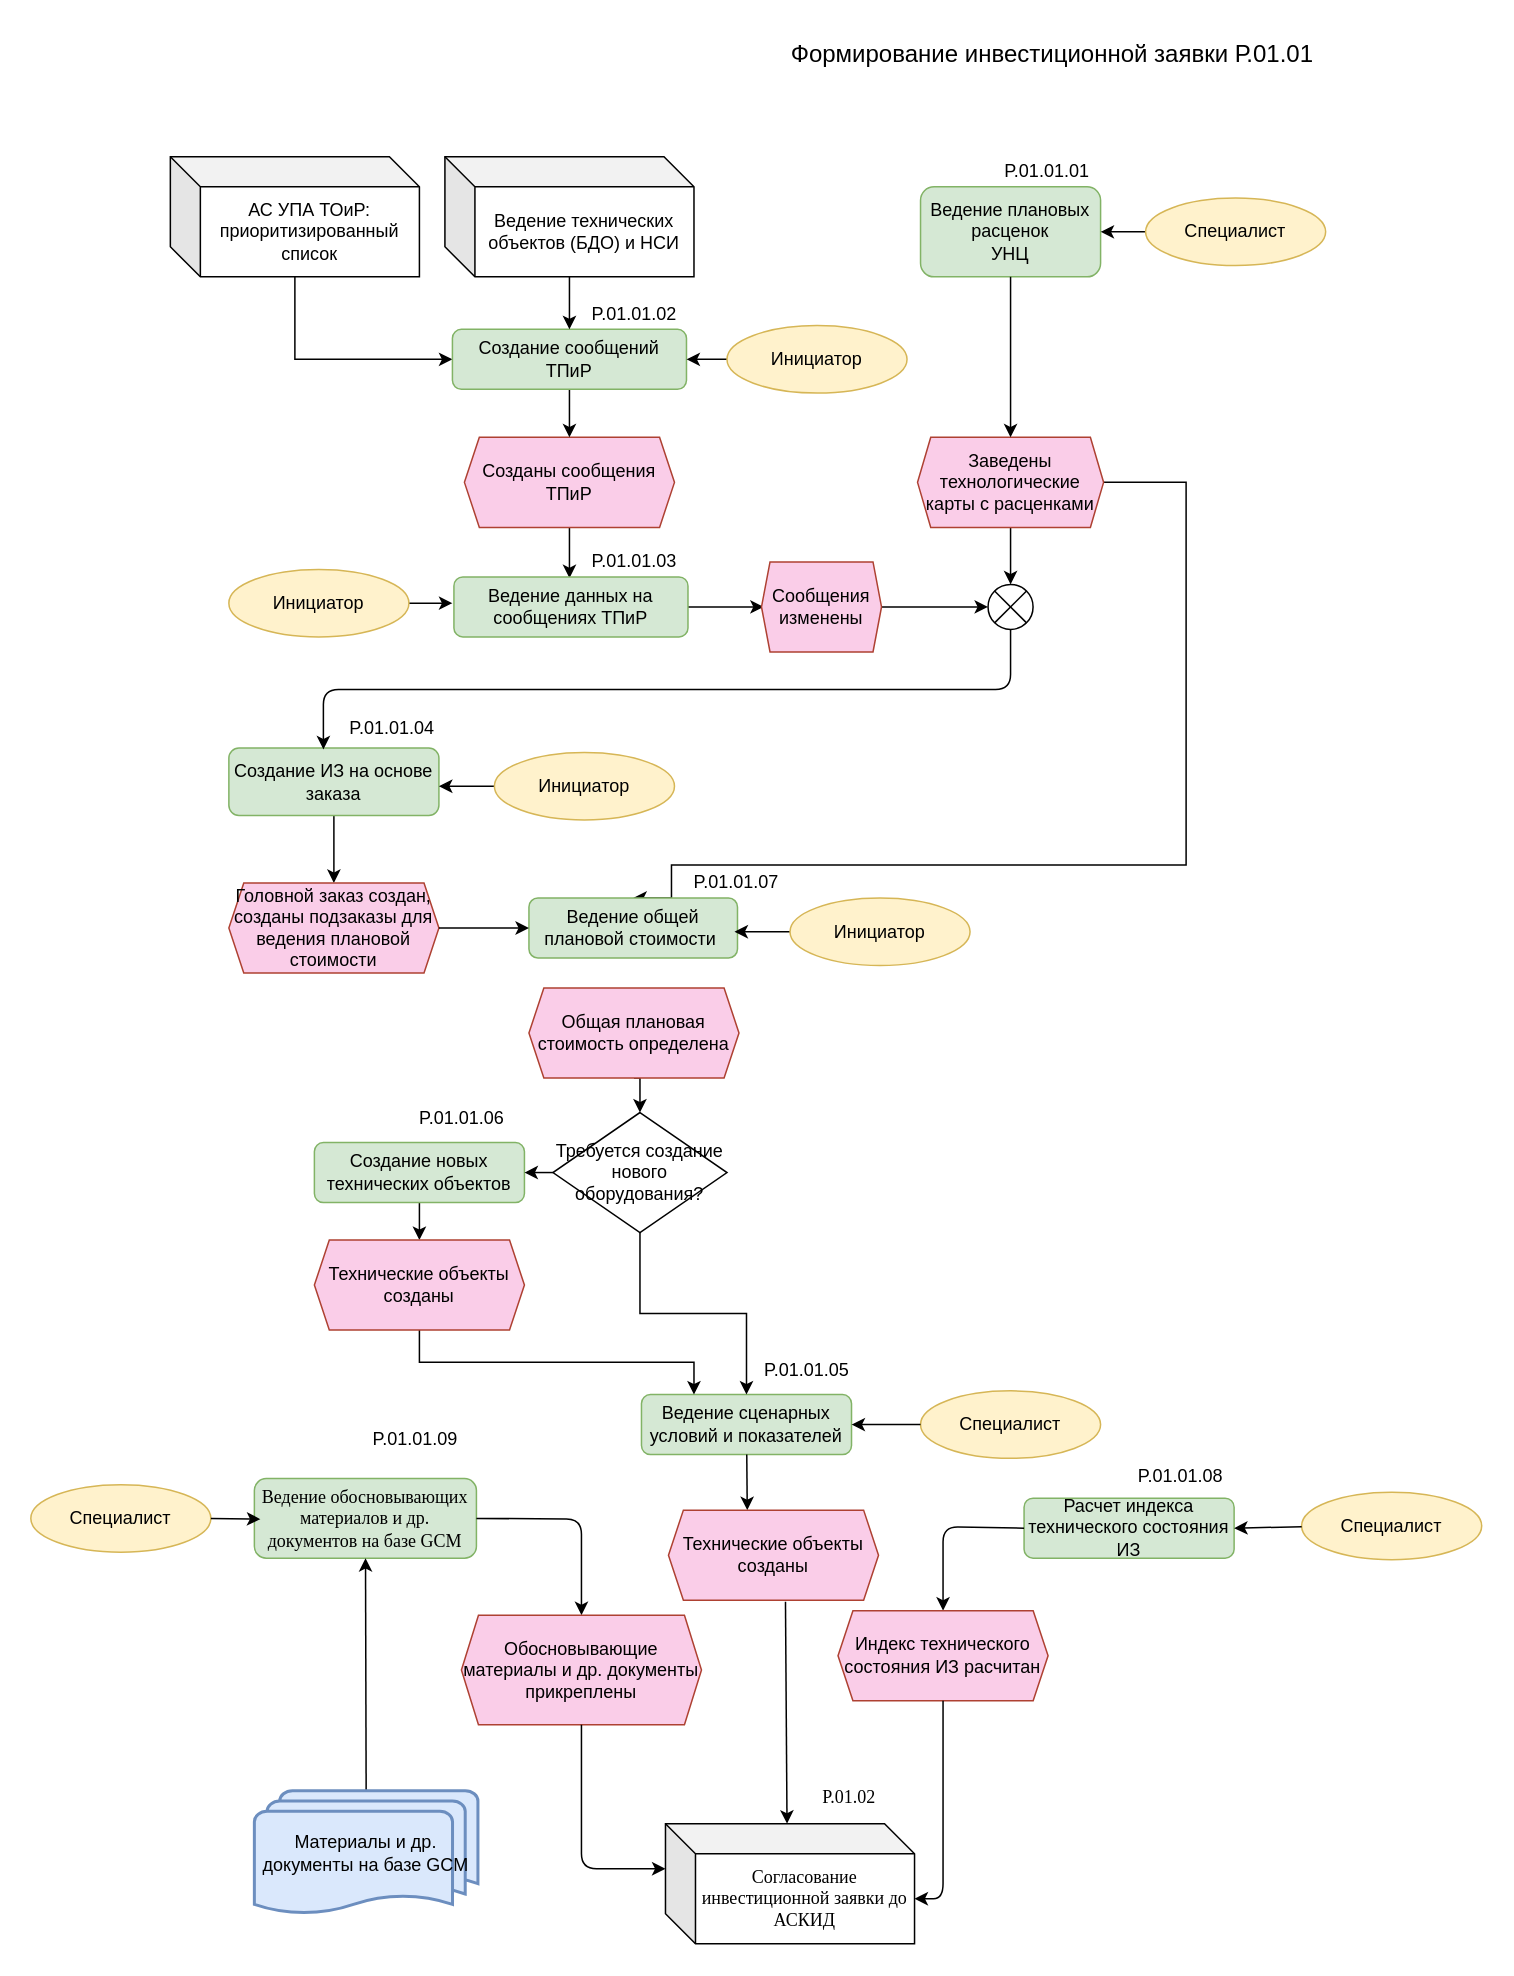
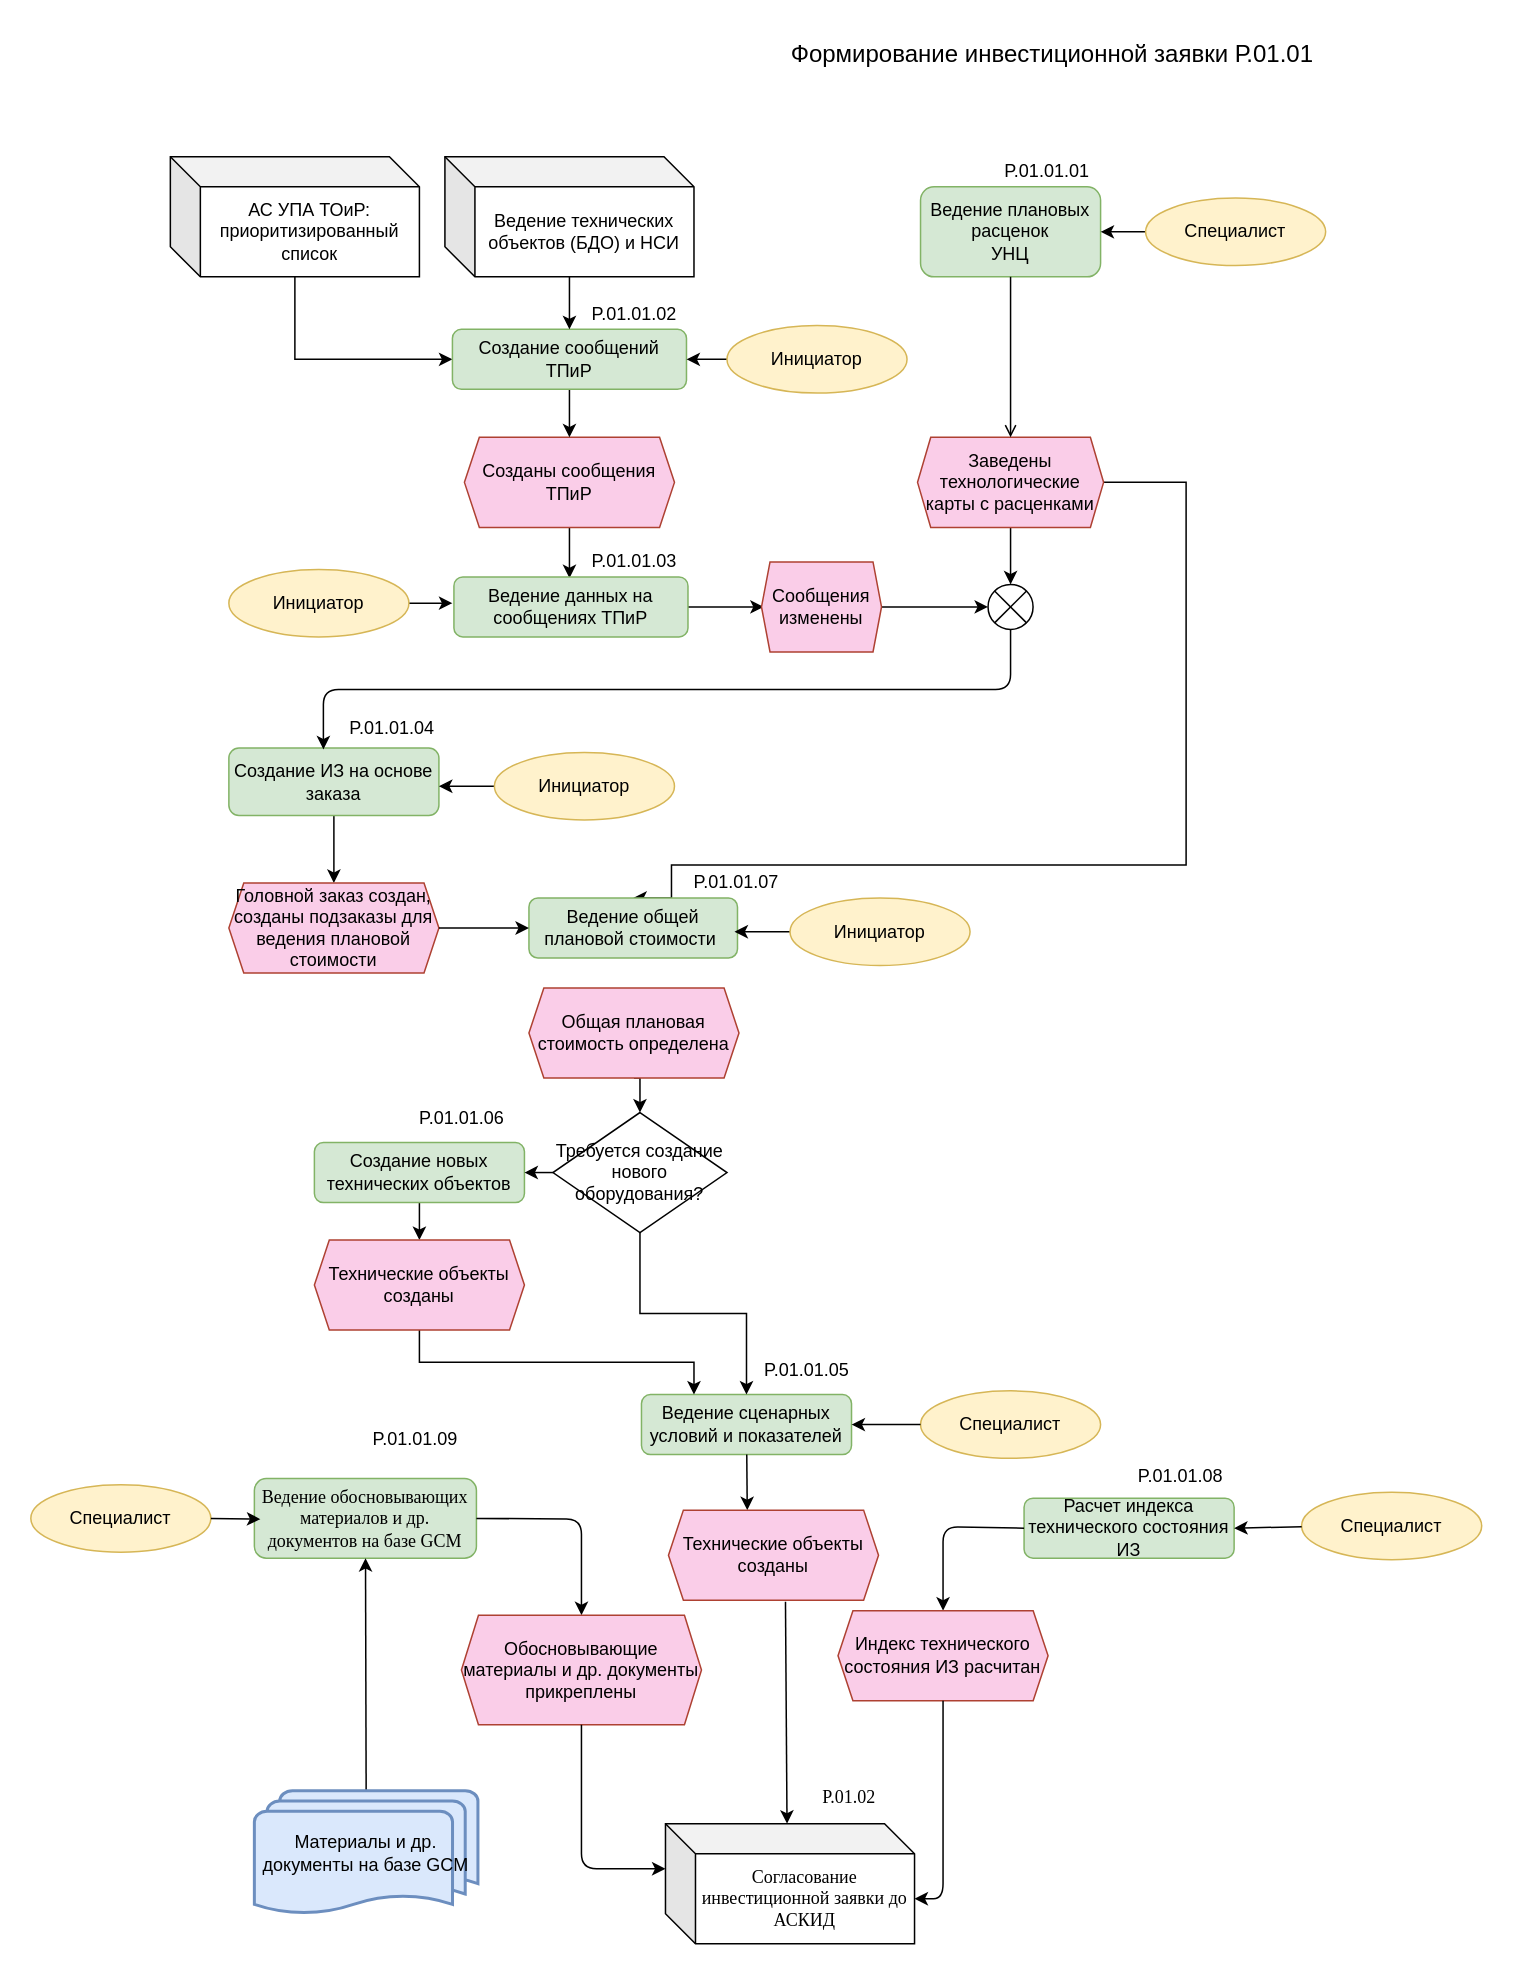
(1010, 426) -> (1010, 428)
